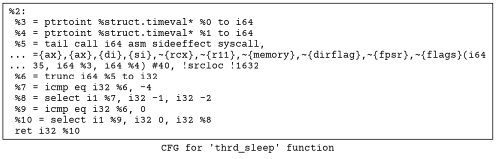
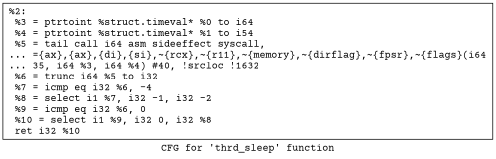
(131, 33) -> (131, 33)
